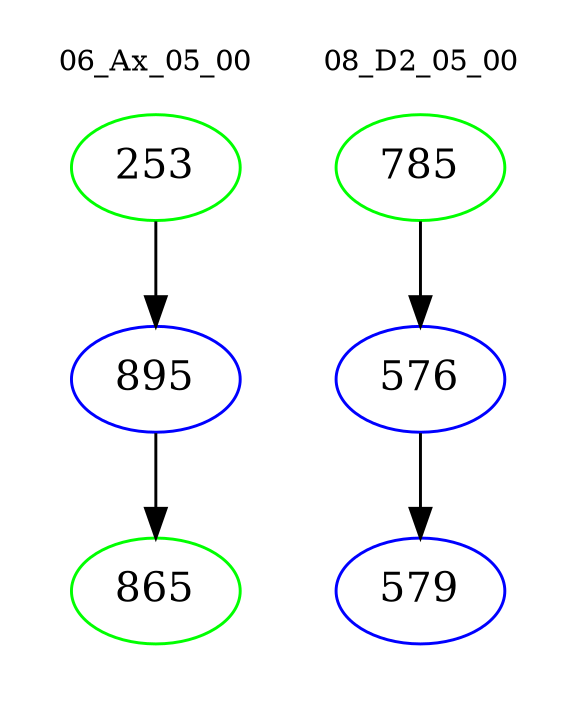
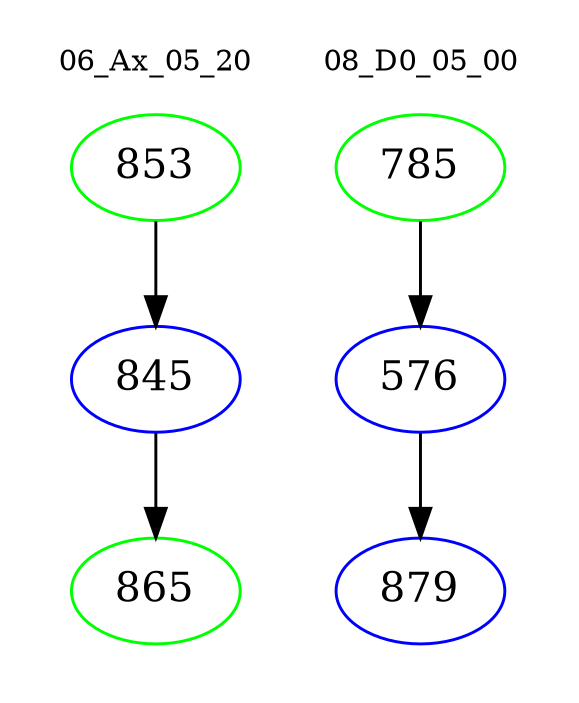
(156, 63) -> (156, 63)
(422, 63) -> (422, 63)
(156, 168) -> (156, 168)
(156, 379) -> (156, 379)
(420, 591) -> (420, 591)
